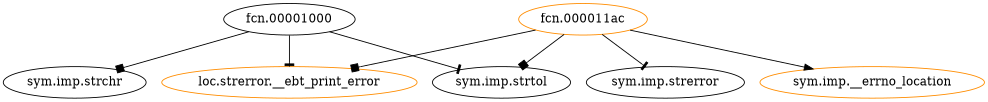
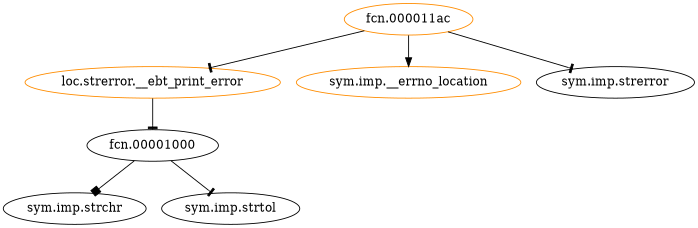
(448, 48) -> (289, 49)
(546, 48) -> none
(289, 49) -> (153, 112)
